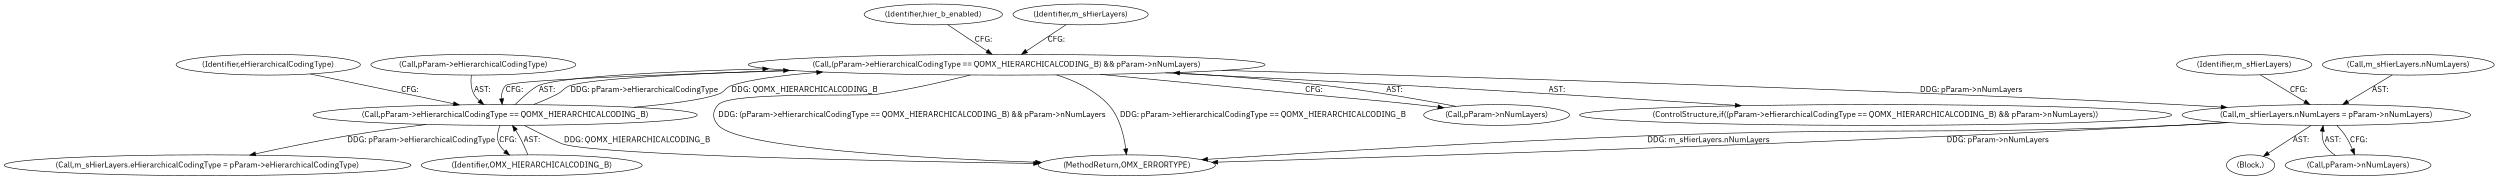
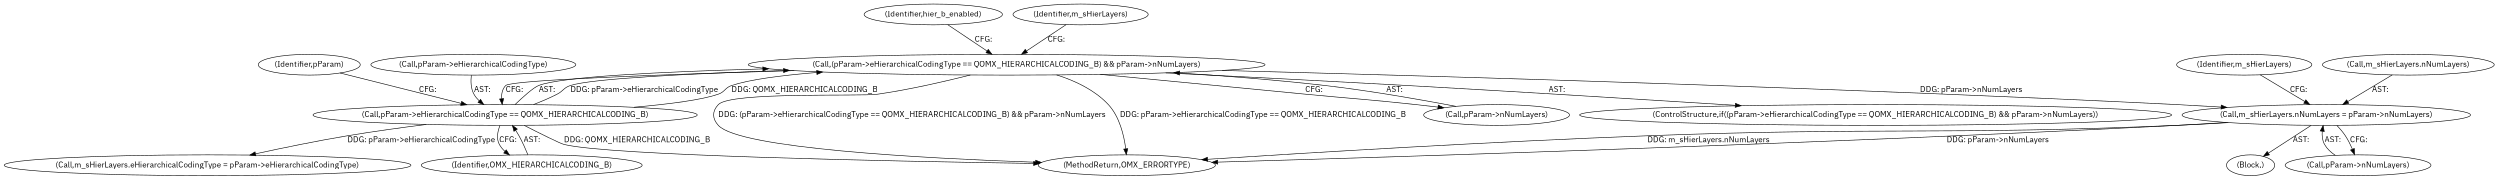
(268, 65) -> (309, 65)
